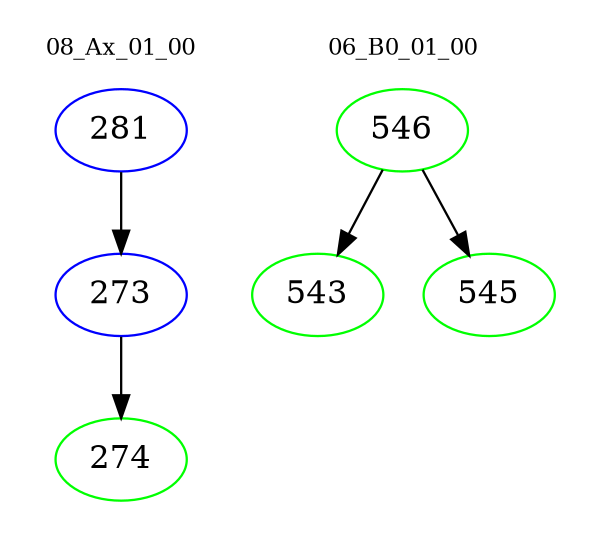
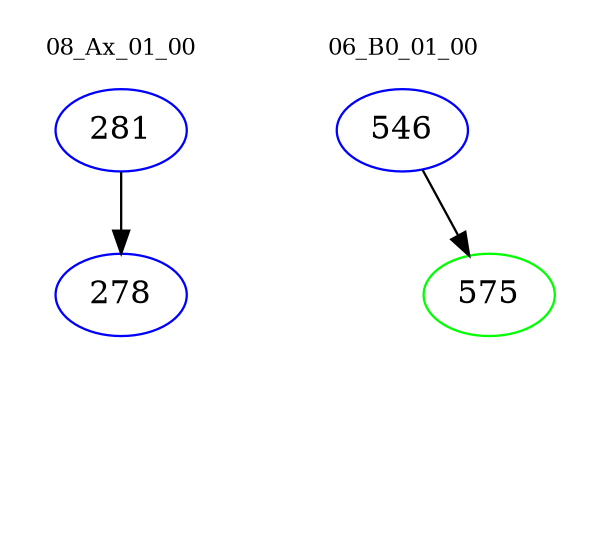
(402, 130) -> (402, 130)
(121, 295) -> (121, 295)
(318, 295) -> none
(489, 295) -> (489, 295)
(121, 460) -> none
